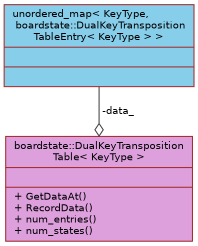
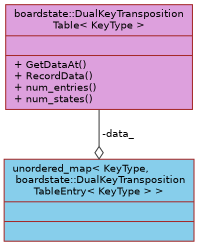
(99, 105) -> (99, 128)
